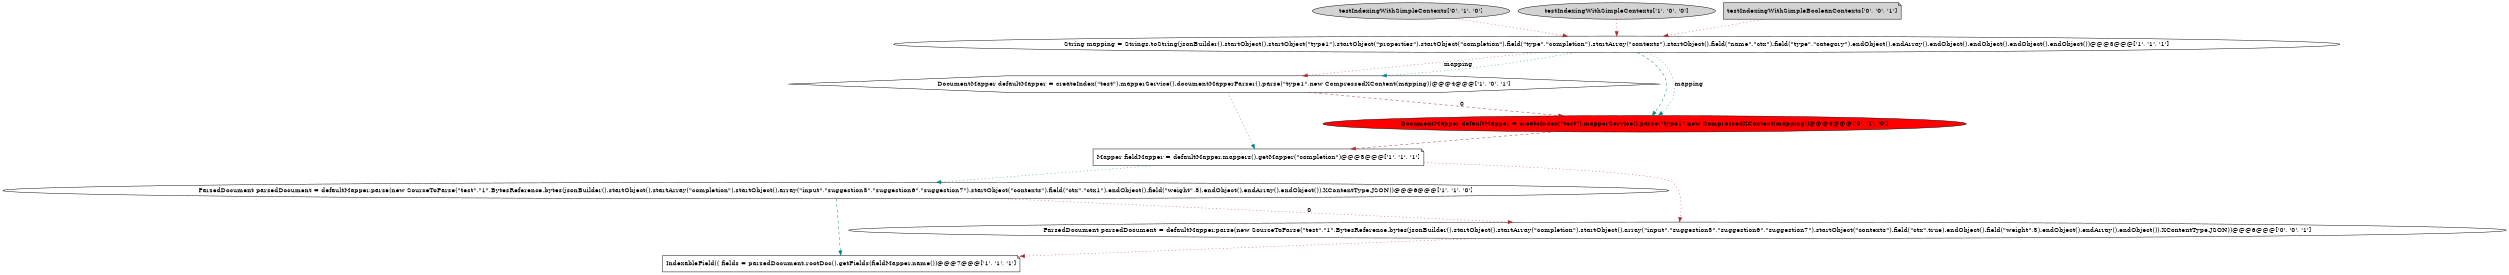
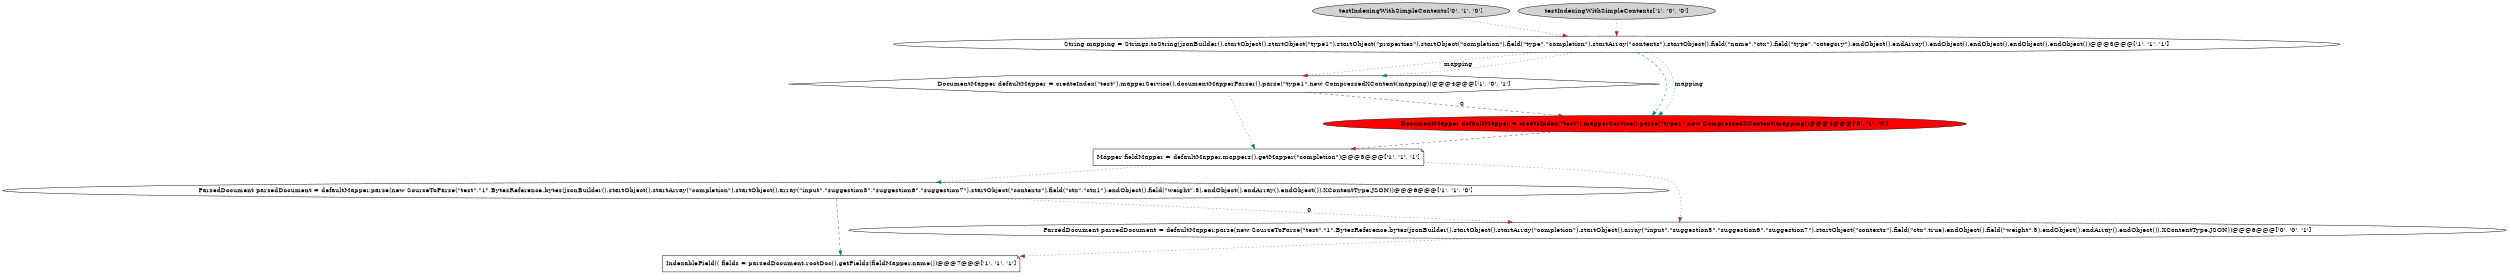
(1812, 11) -> none
